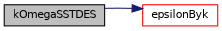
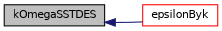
(118, 8) -> (129, 22)
